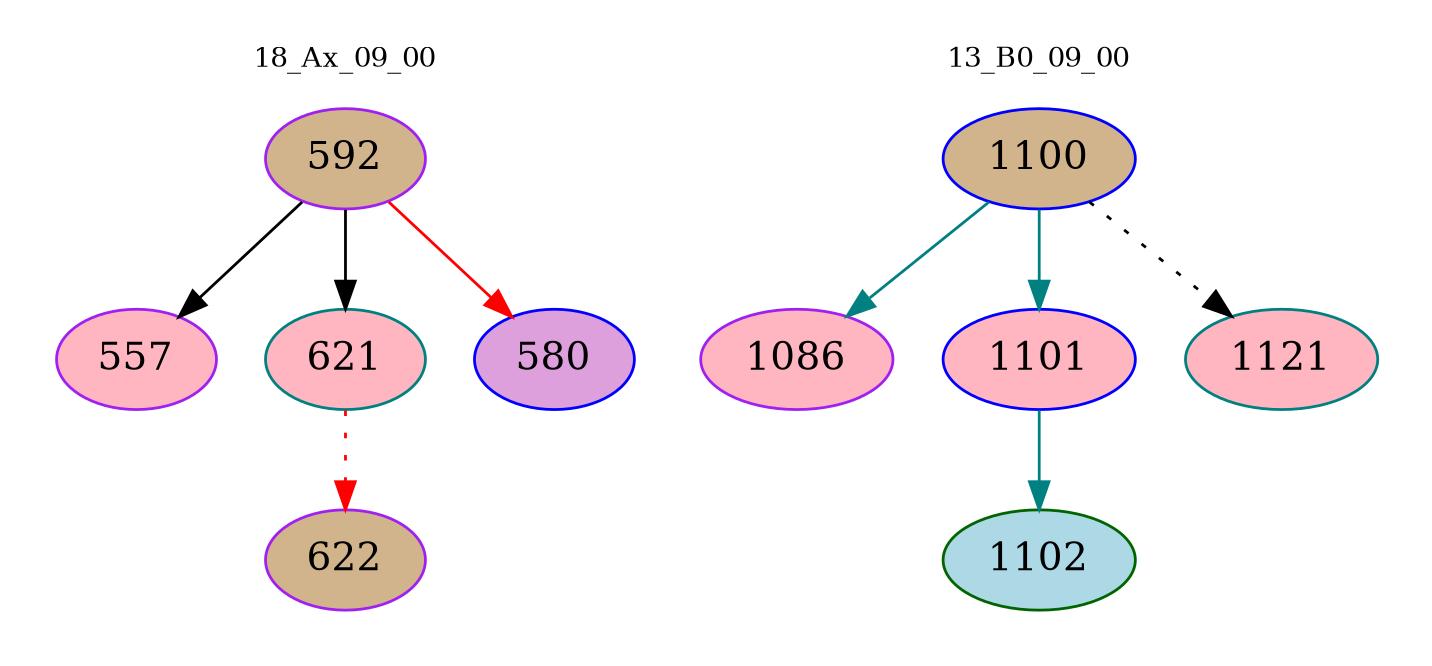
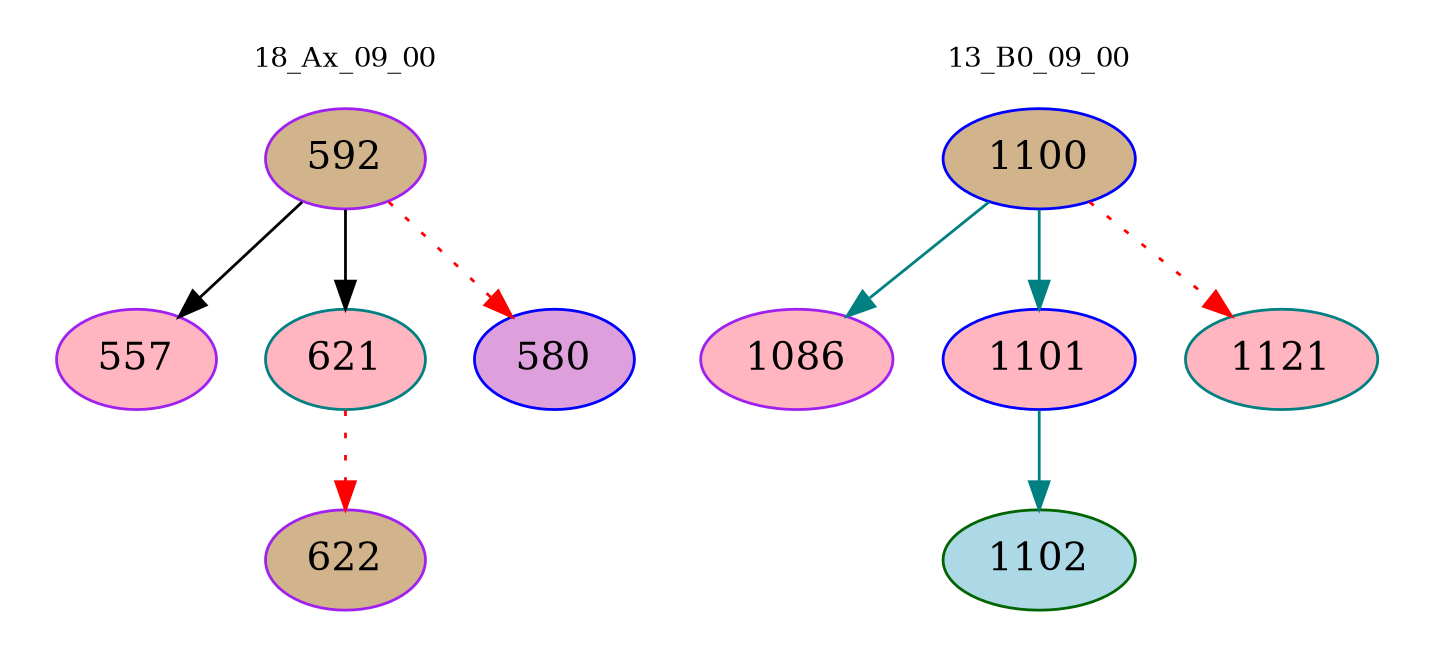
(440, 250) -> (440, 250)
(1149, 250) -> (1149, 250)
